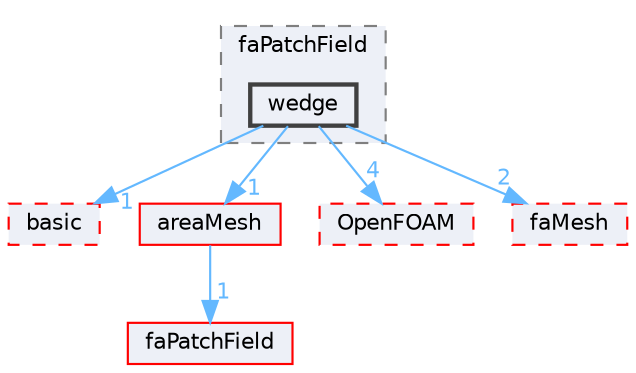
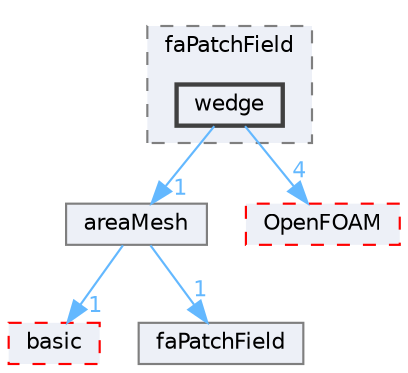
(189, 160) -> (102, 275)
(210, 224) -> (136, 224)
(570, 224) -> none
(210, 343) -> (221, 343)
